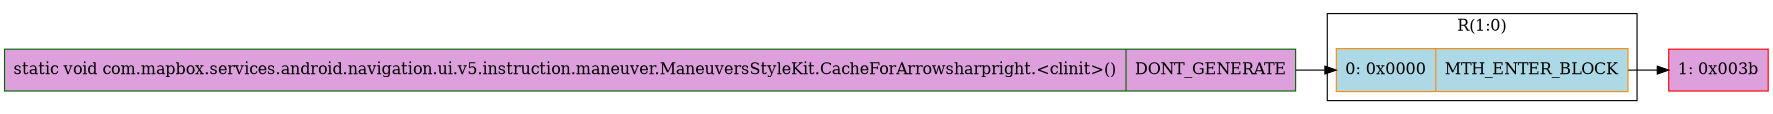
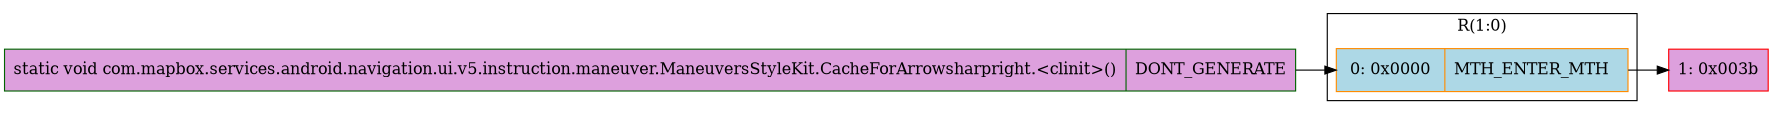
(1532, 70) -> (1531, 70)
